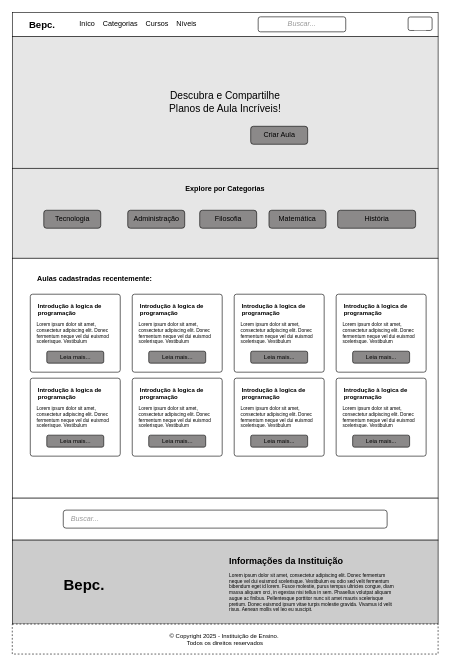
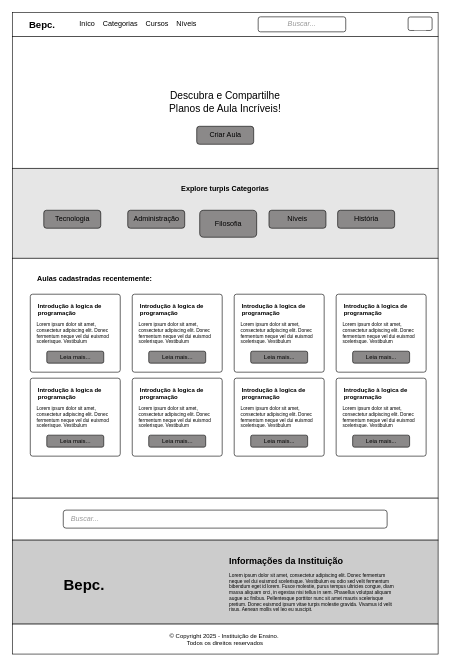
(225, 102) -> (225, 102)
(279, 135) -> (225, 135)
(225, 189) -> (225, 189)
(228, 219) -> (228, 224)
(298, 219) -> (298, 219)
(377, 219) -> (366, 219)
(225, 639) -> (225, 639)
